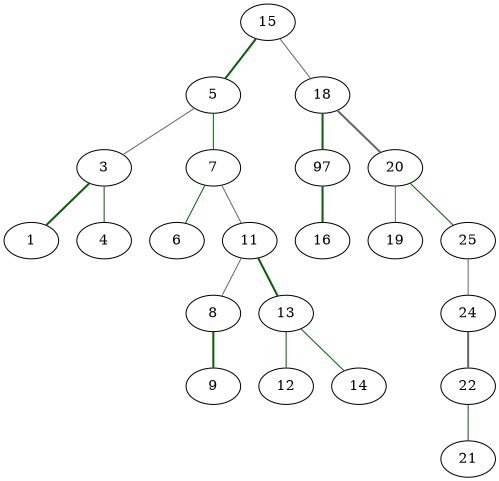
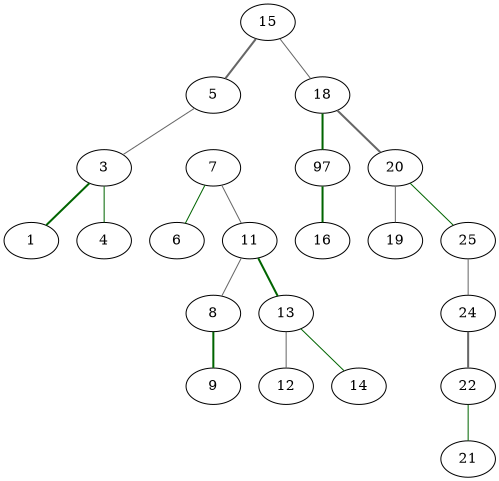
(241, 59) -> (241, 59)
(213, 132) -> none
(286, 350) -> (286, 350)
